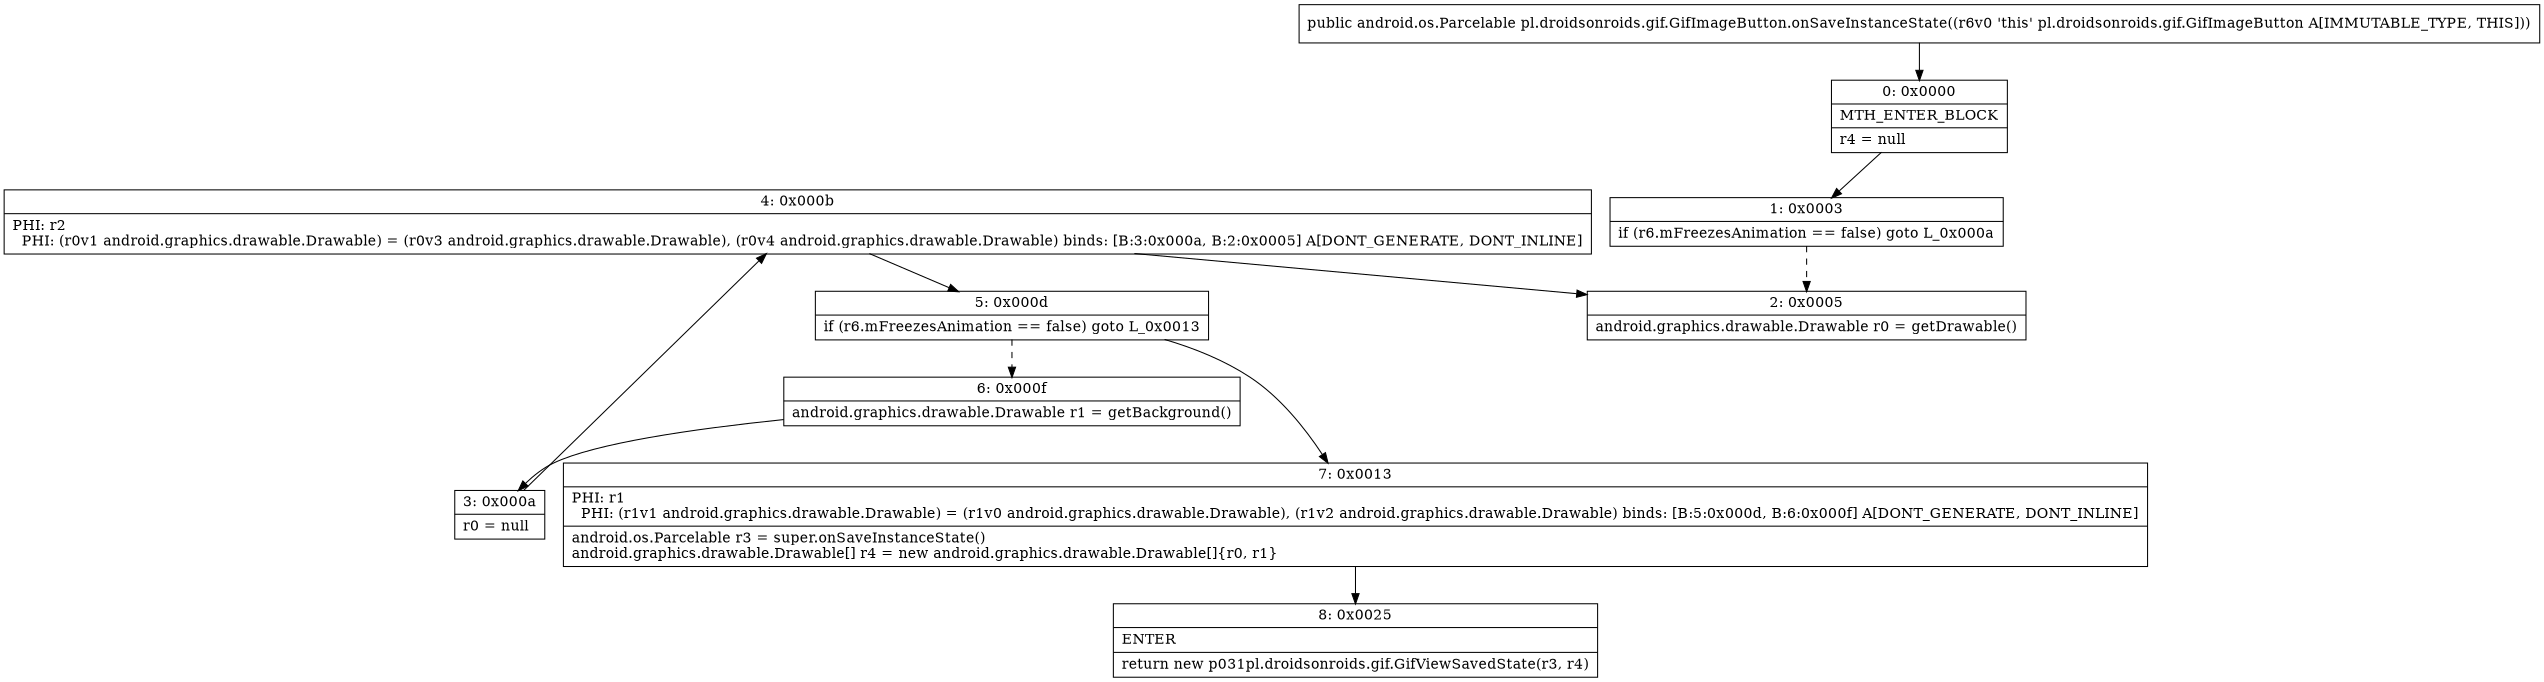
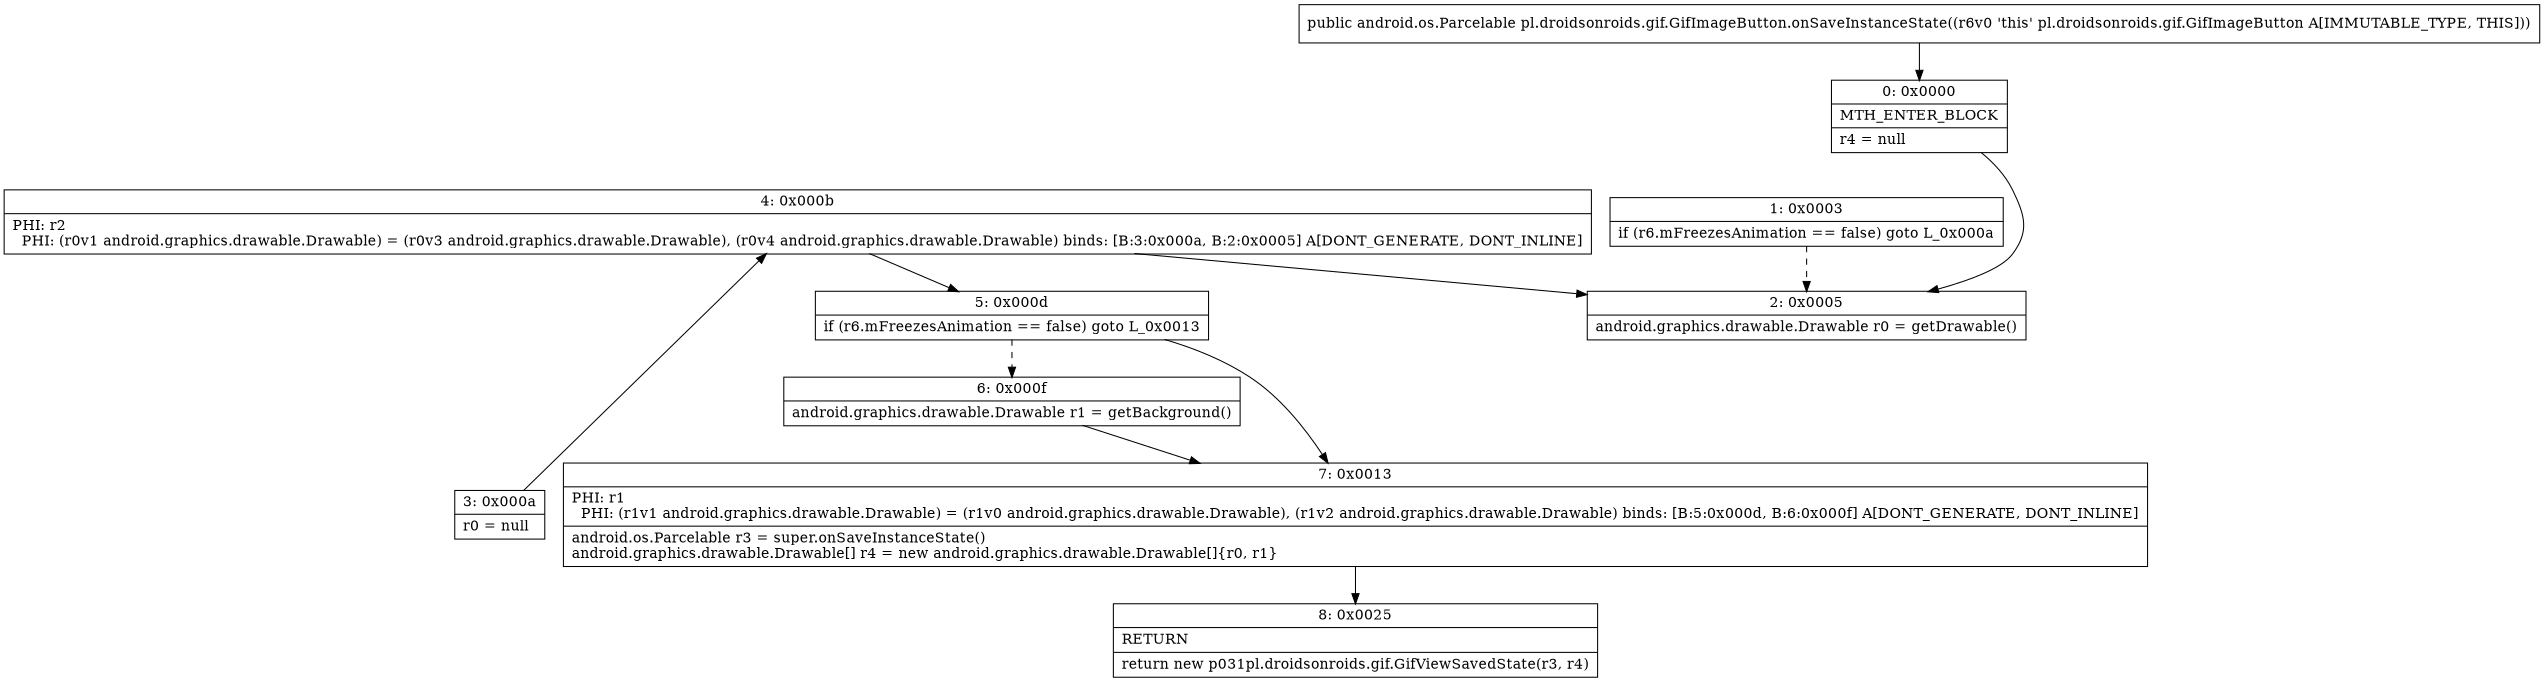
(1860, 172) -> (2021, 239)
(650, 437) -> (1136, 443)
(1149, 639) -> (1155, 639)
